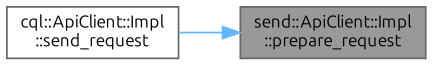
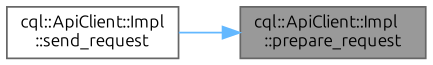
(333, 33) -> (333, 33)
